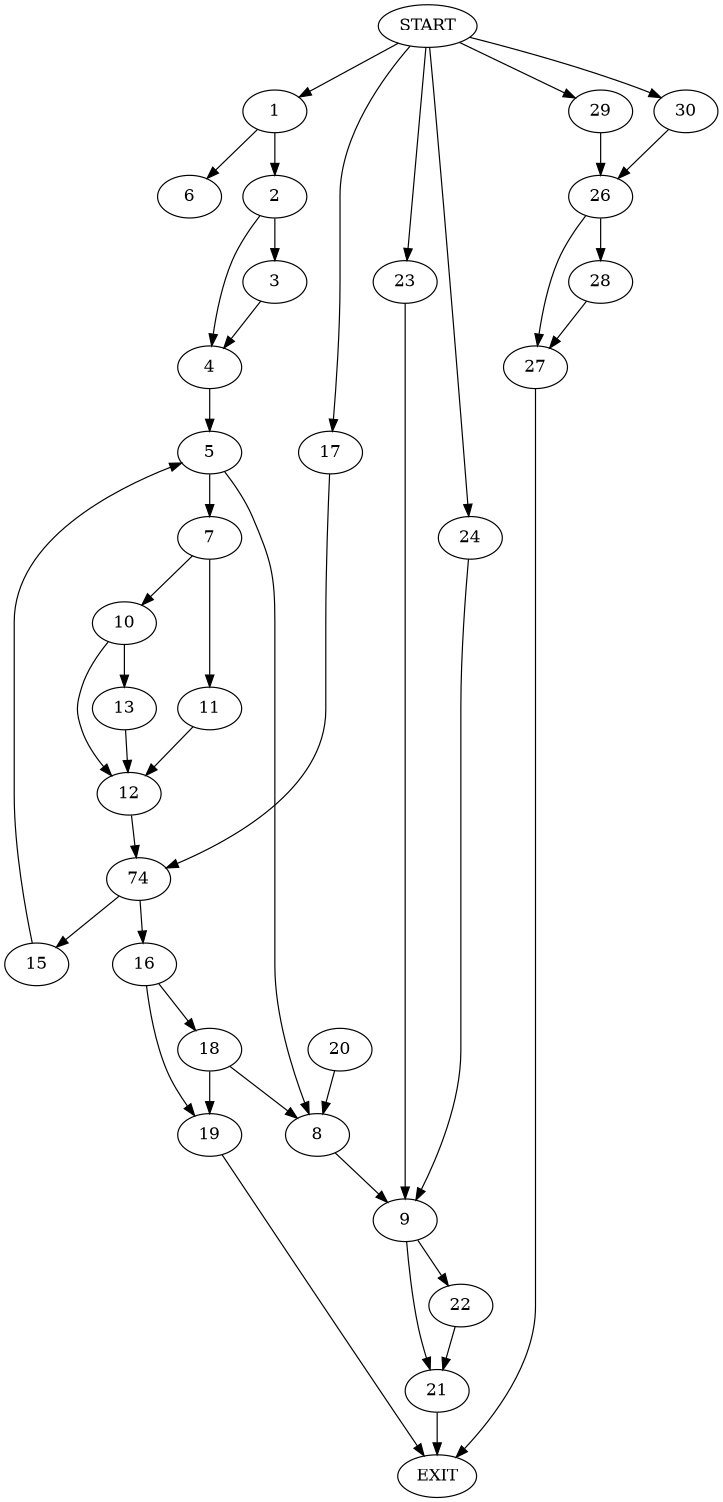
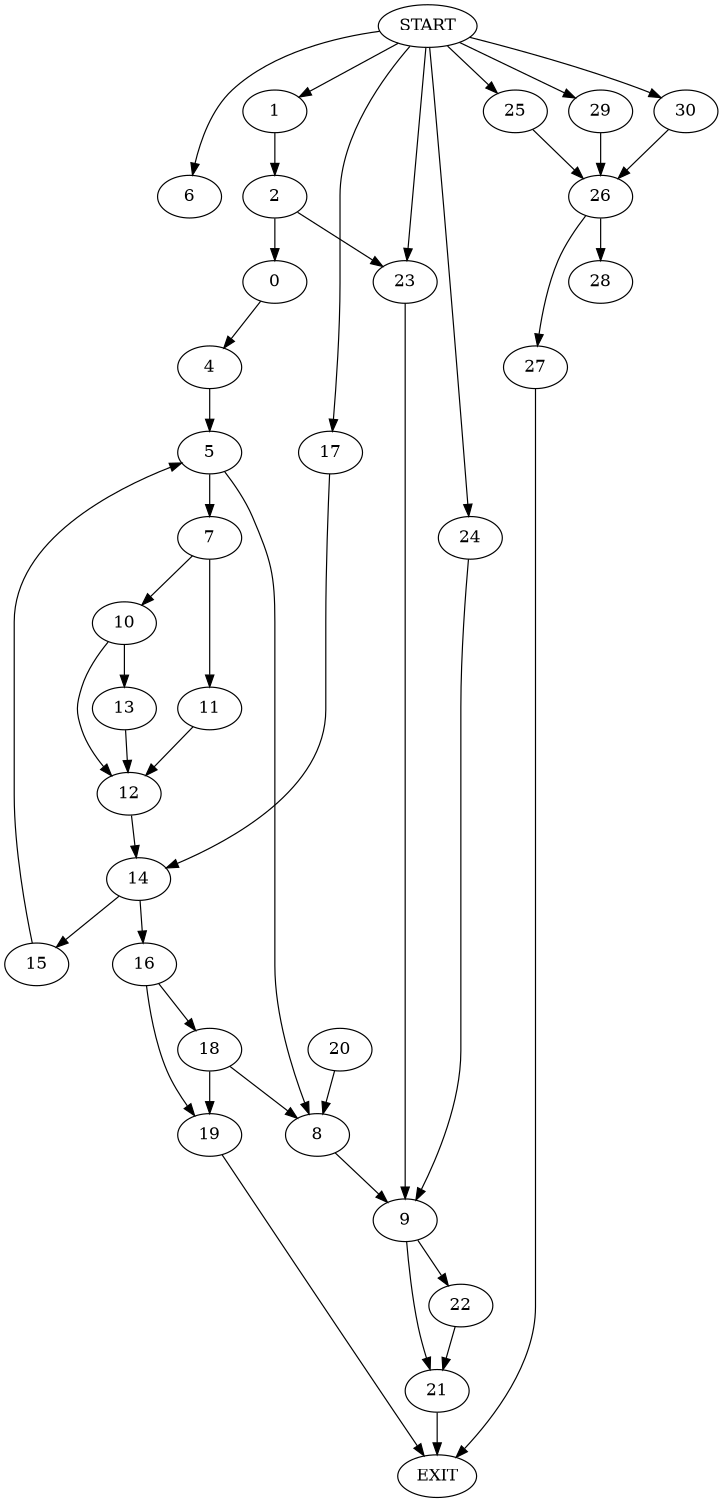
none -> (515, 111)
(237, 150) -> (264, 67)
(228, 272) -> (331, 234)
(275, 282) -> (275, 282)
(572, 320) -> none
(139, 879) -> (139, 879)
